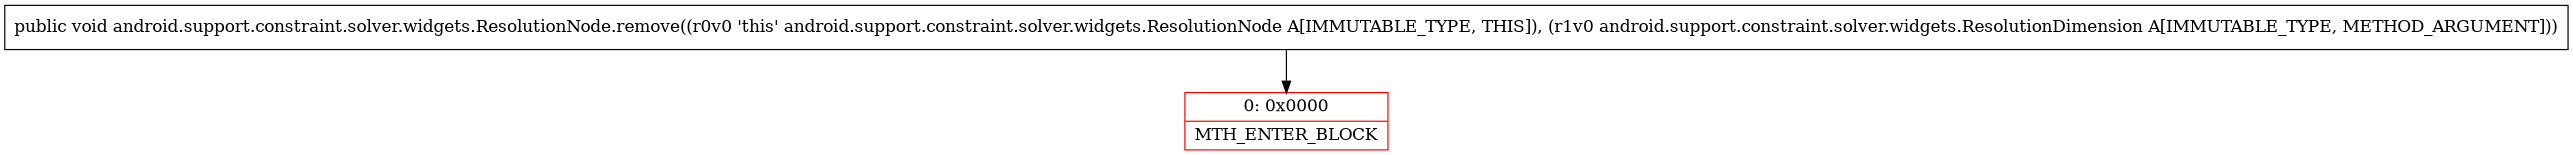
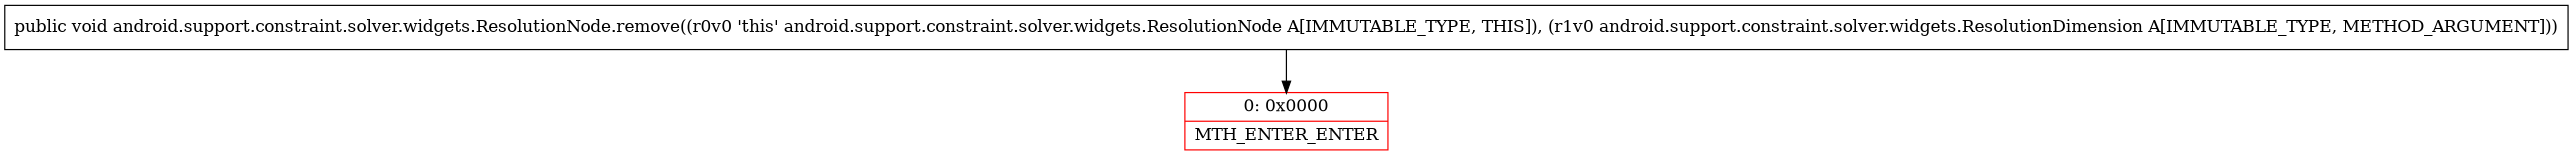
(1286, 135) -> (1286, 135)
